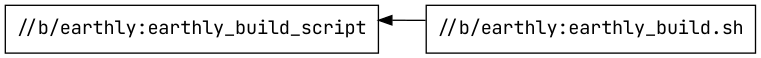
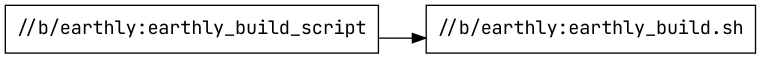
(409, 20) -> (395, 38)
